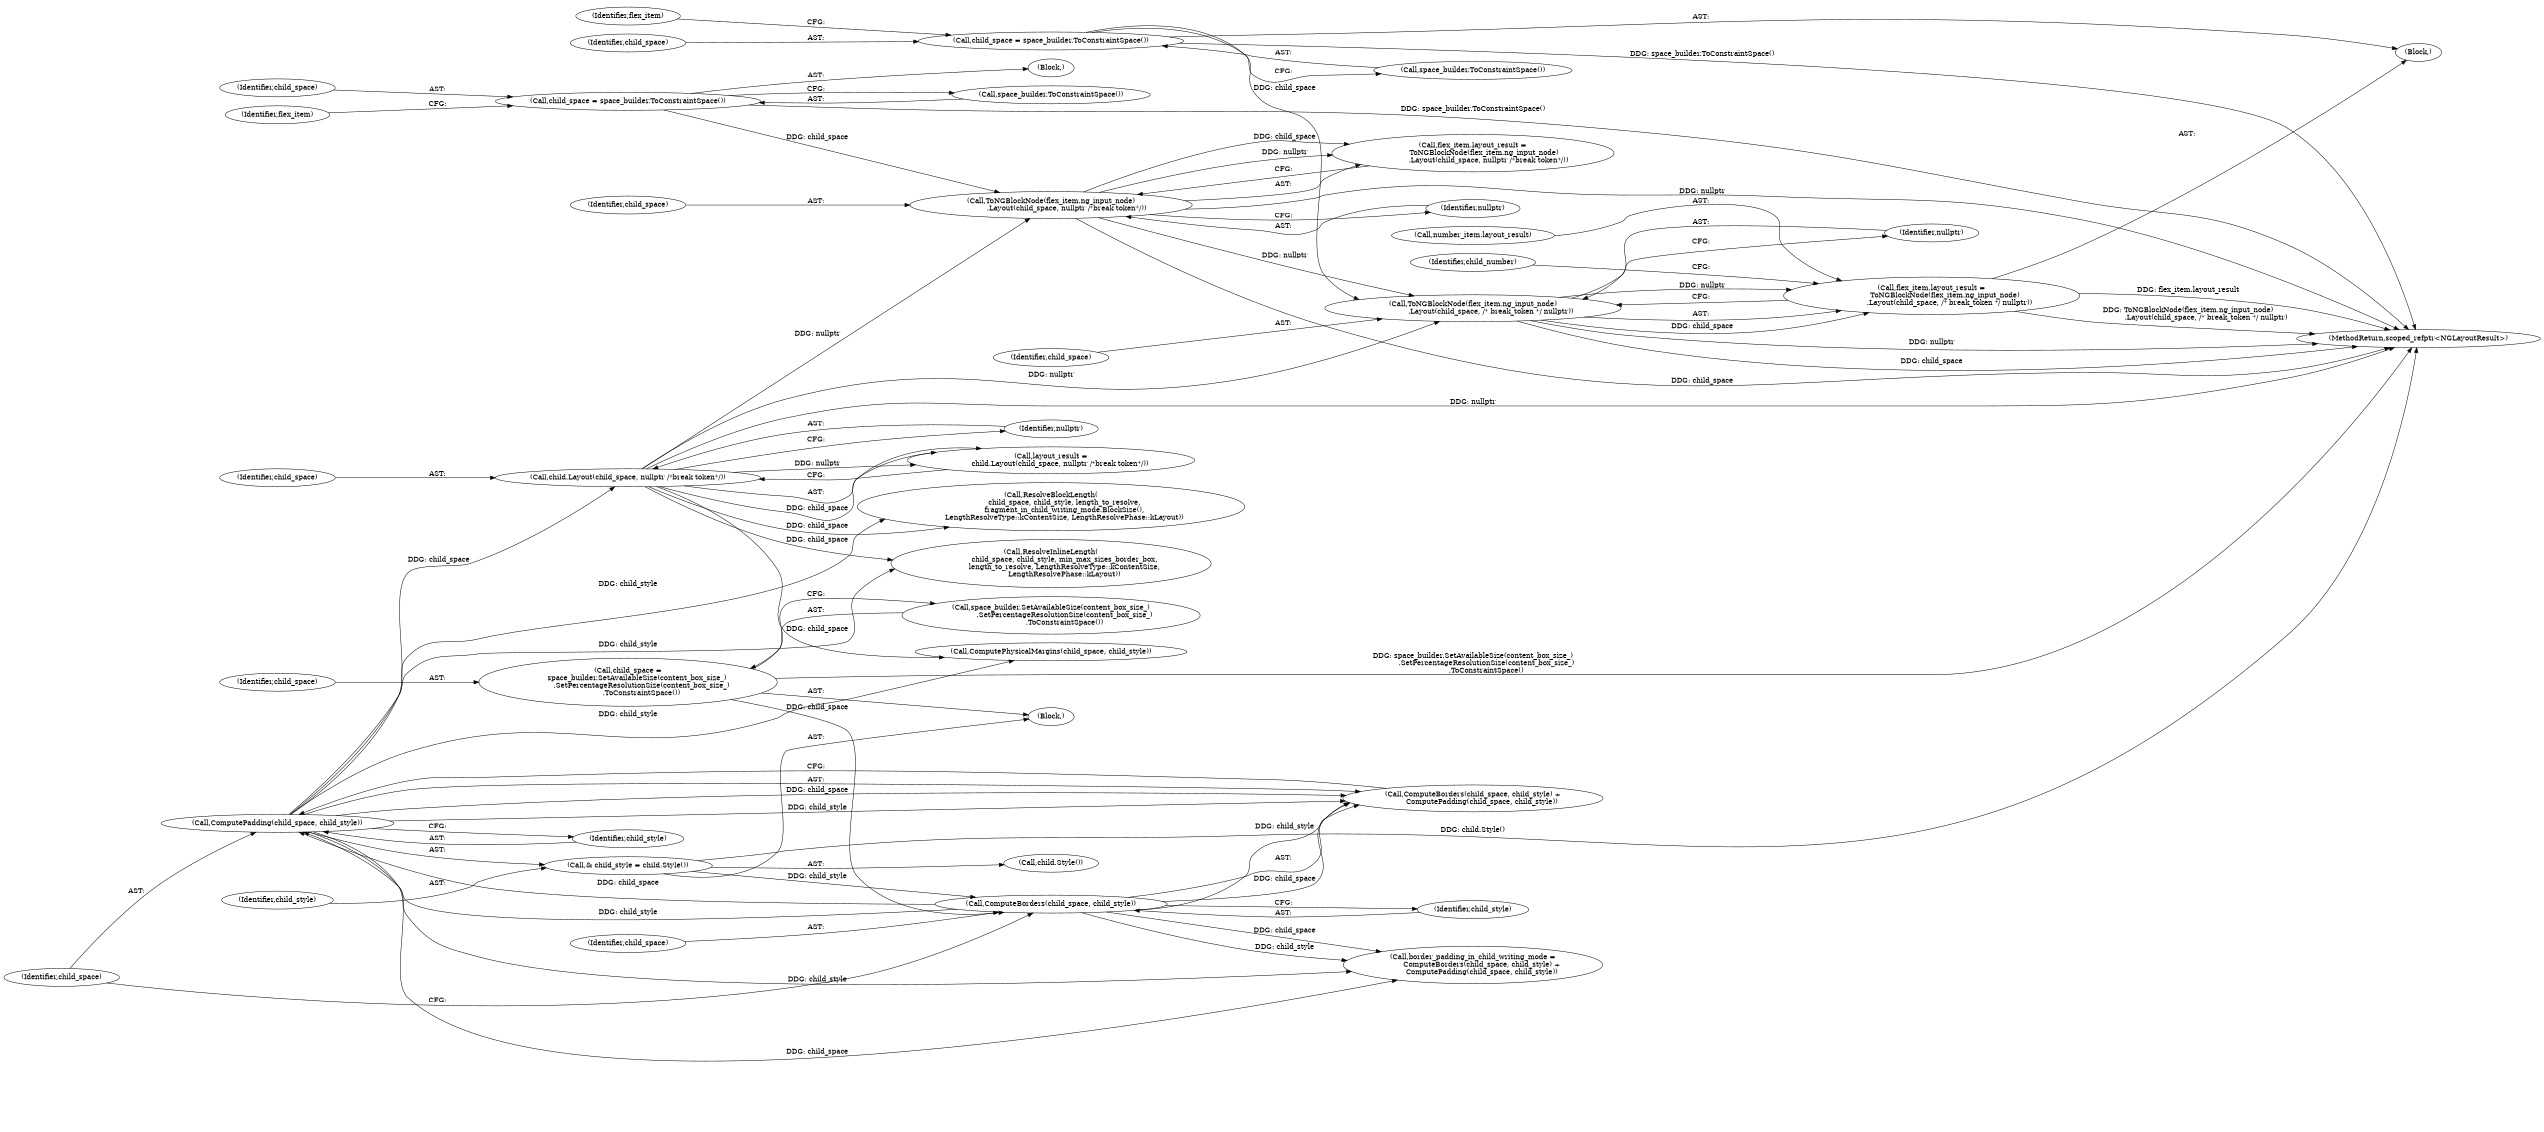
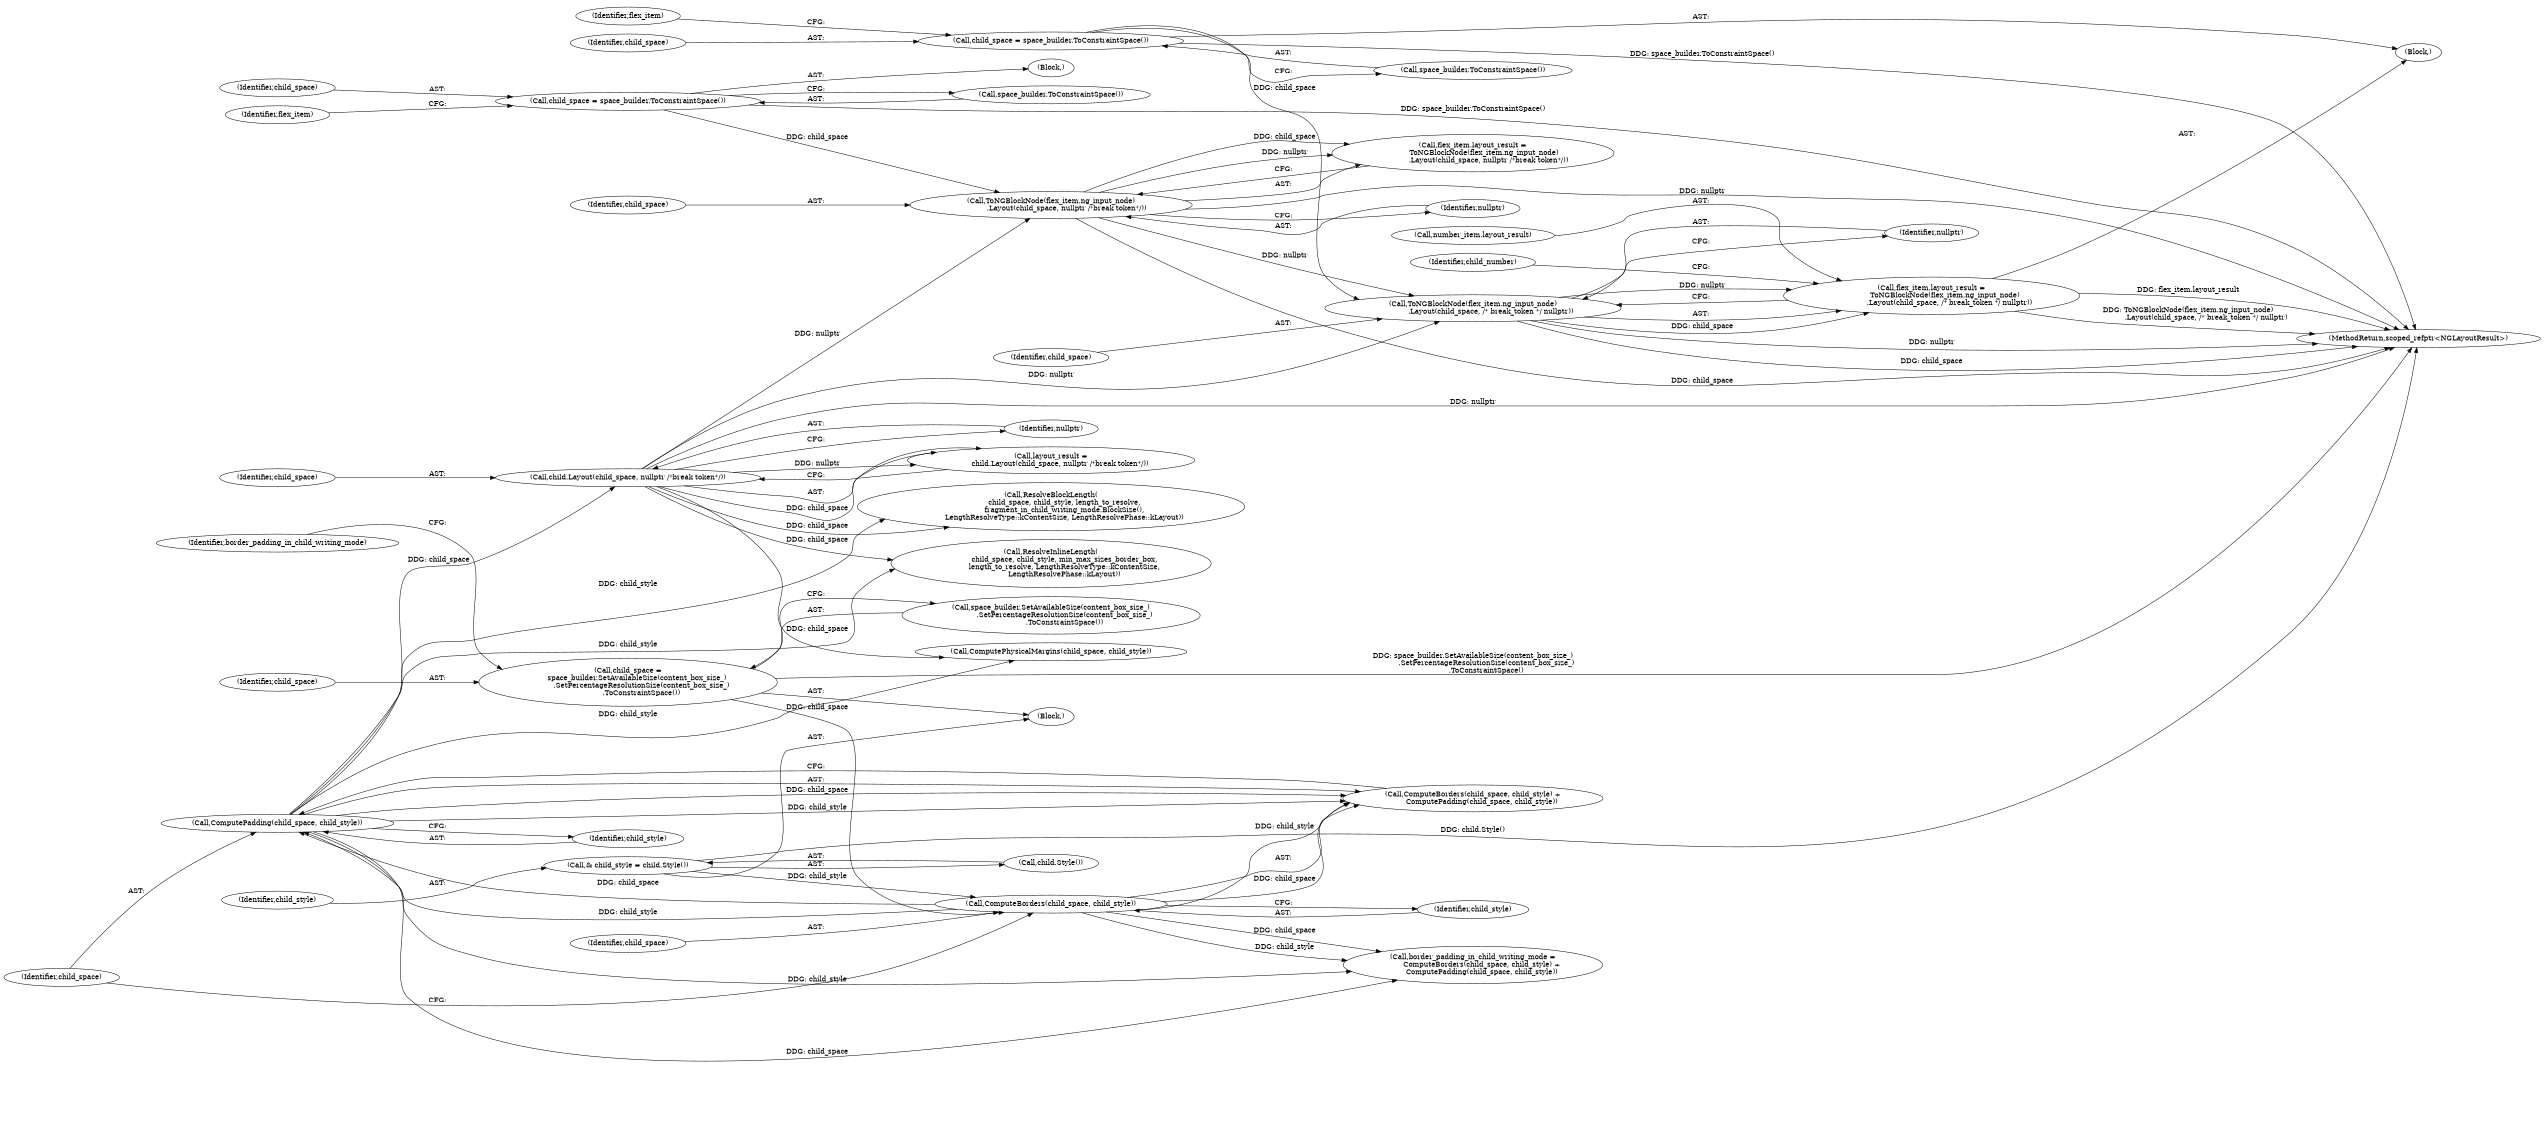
none -> (277, 543)
(423, 856) -> (858, 860)
